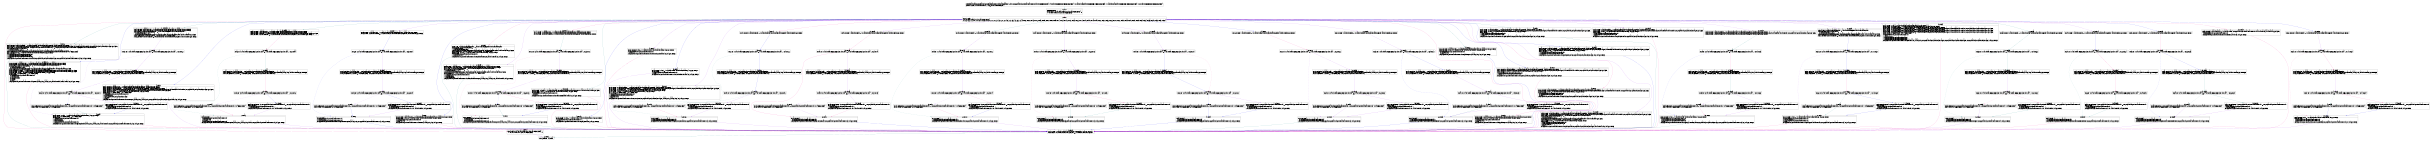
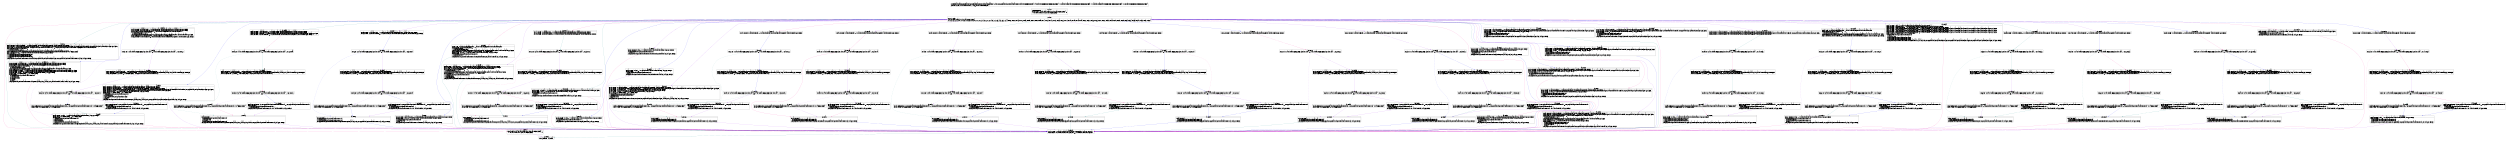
none -> (2123, 106)
